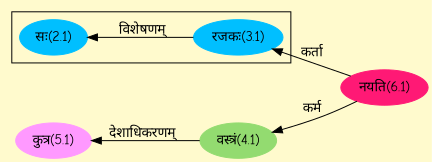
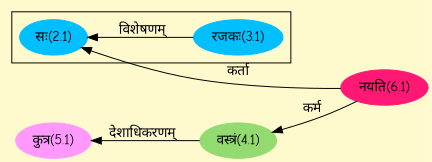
(316, 64) -> (214, 82)
